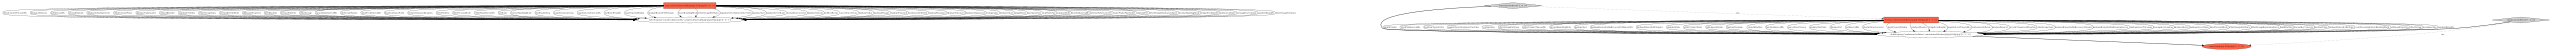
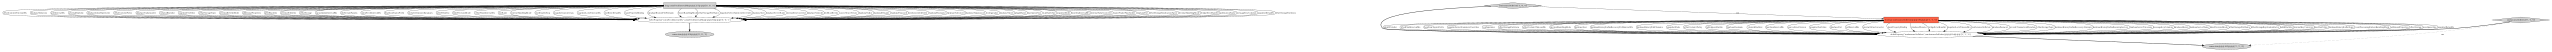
(690, 6) -> (690, 6)
(1707, 13) -> (1707, 13)
none -> (690, 34)
(2227, 46) -> (2227, 46)
